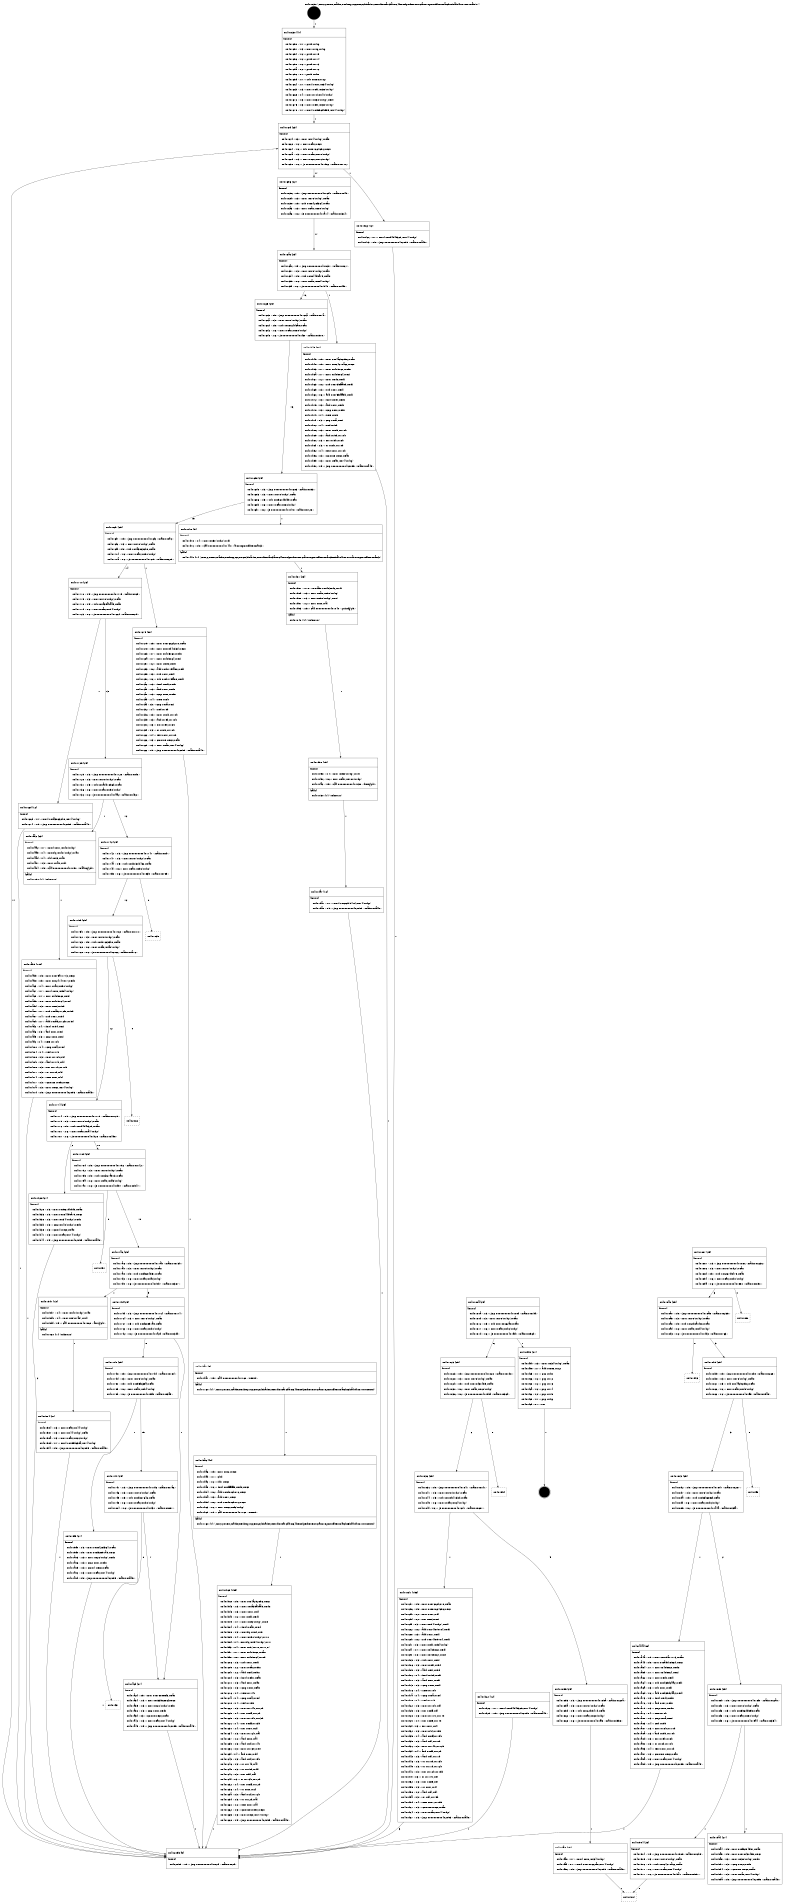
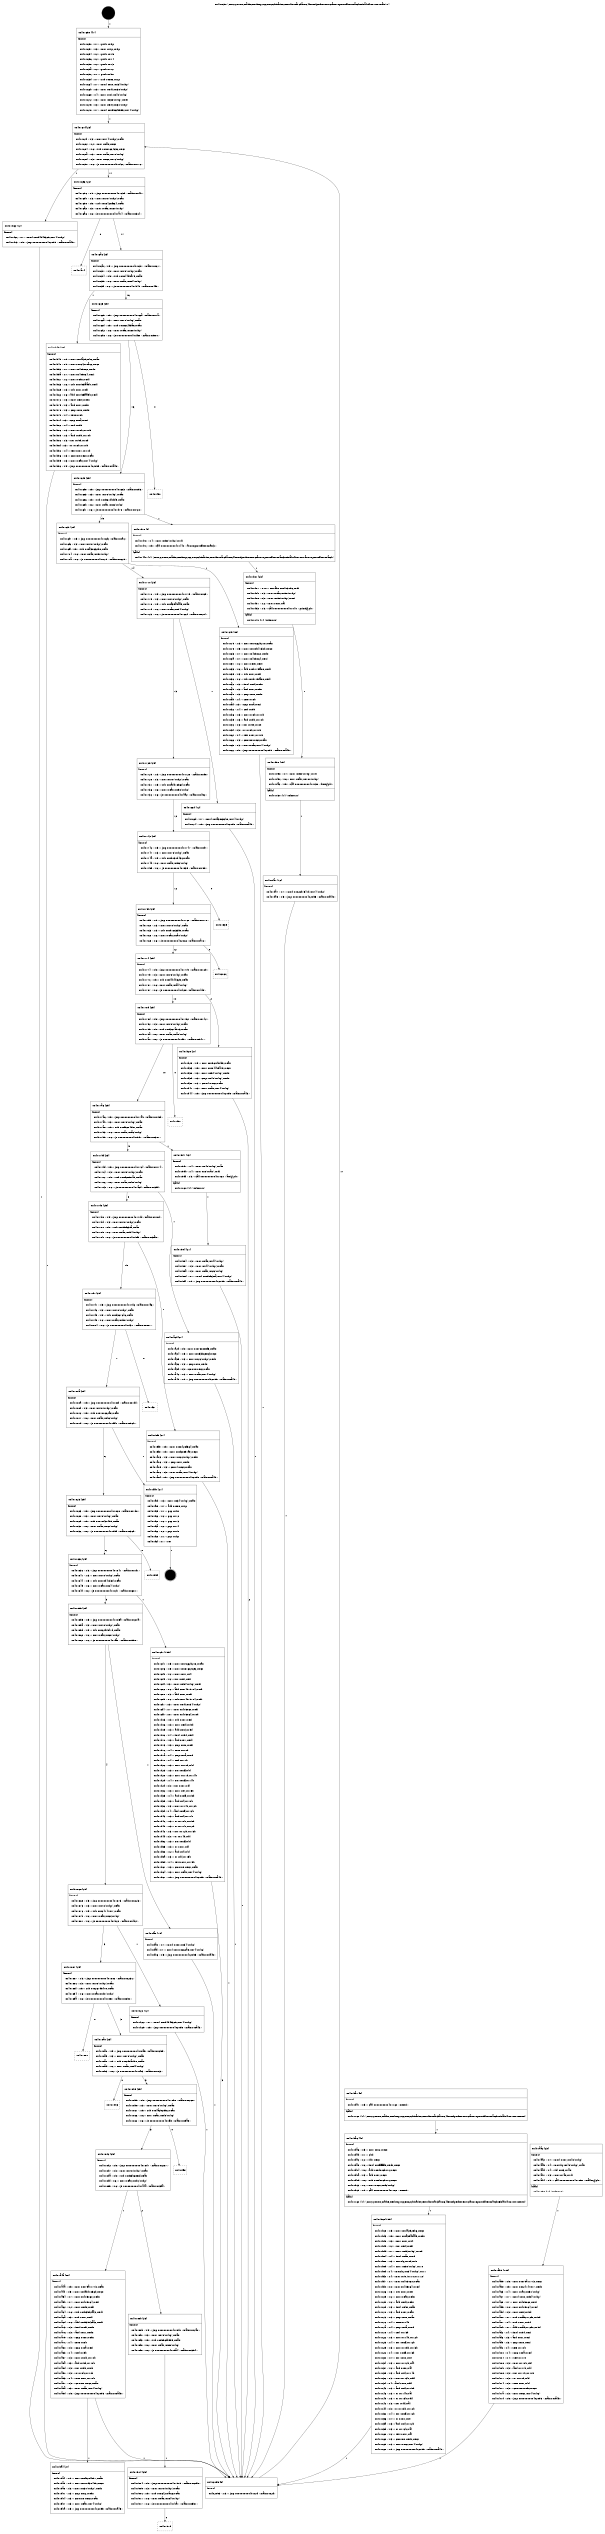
none -> (79, 271)
none -> (155, 494)
(100, 816) -> none
(151, 1595) -> (111, 1358)
(745, 1779) -> (88, 2429)
(614, 1883) -> (213, 2218)
none -> (105, 1905)
